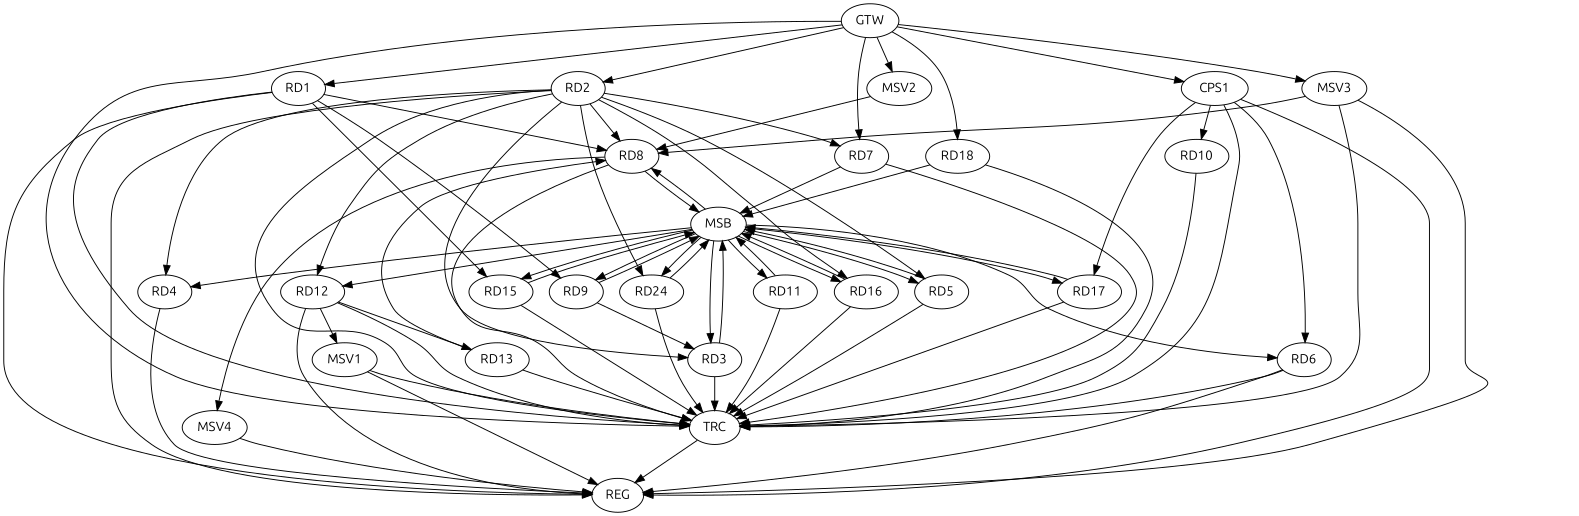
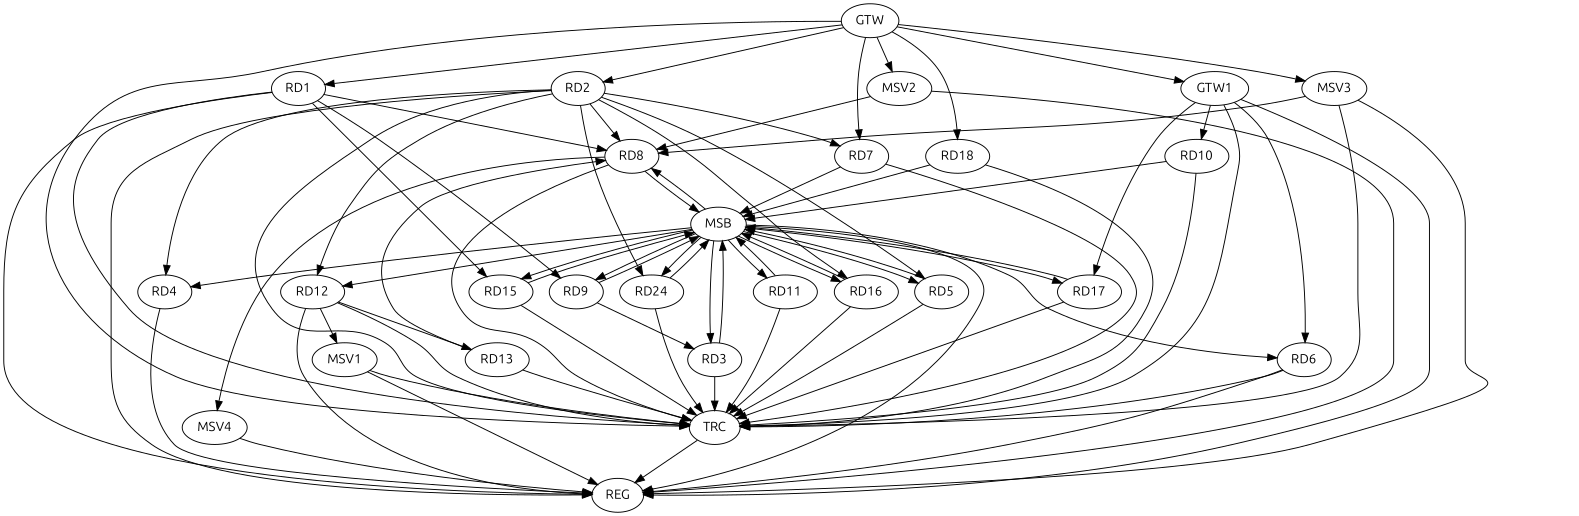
(1215, 89) -> (1215, 89)
none -> (950, 191)
(446, 263) -> none
none -> (946, 352)
none -> (1344, 396)
